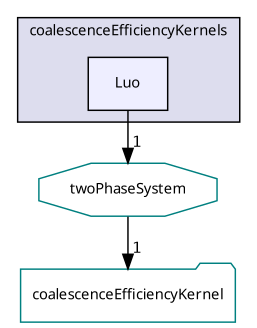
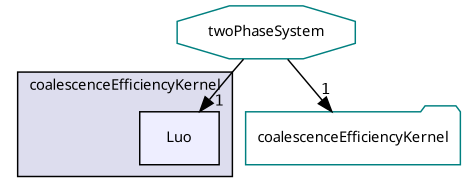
(129, 32) -> (125, 86)
(128, 131) -> (223, 83)
